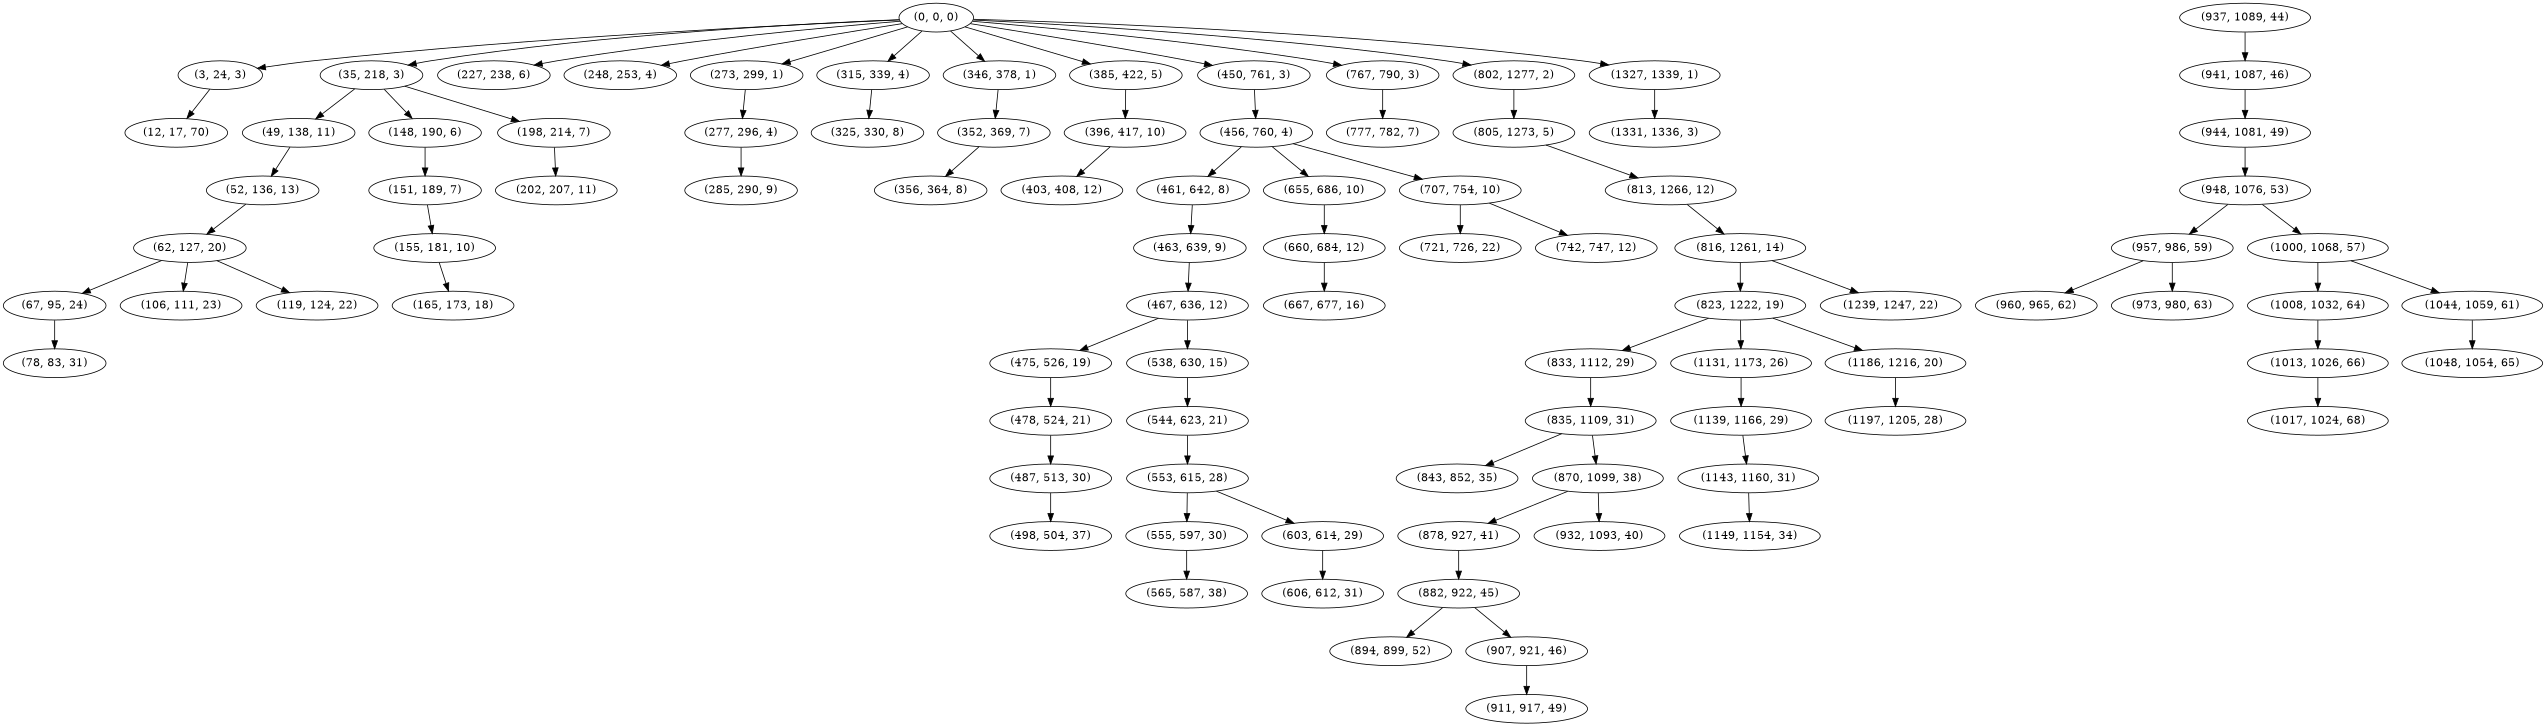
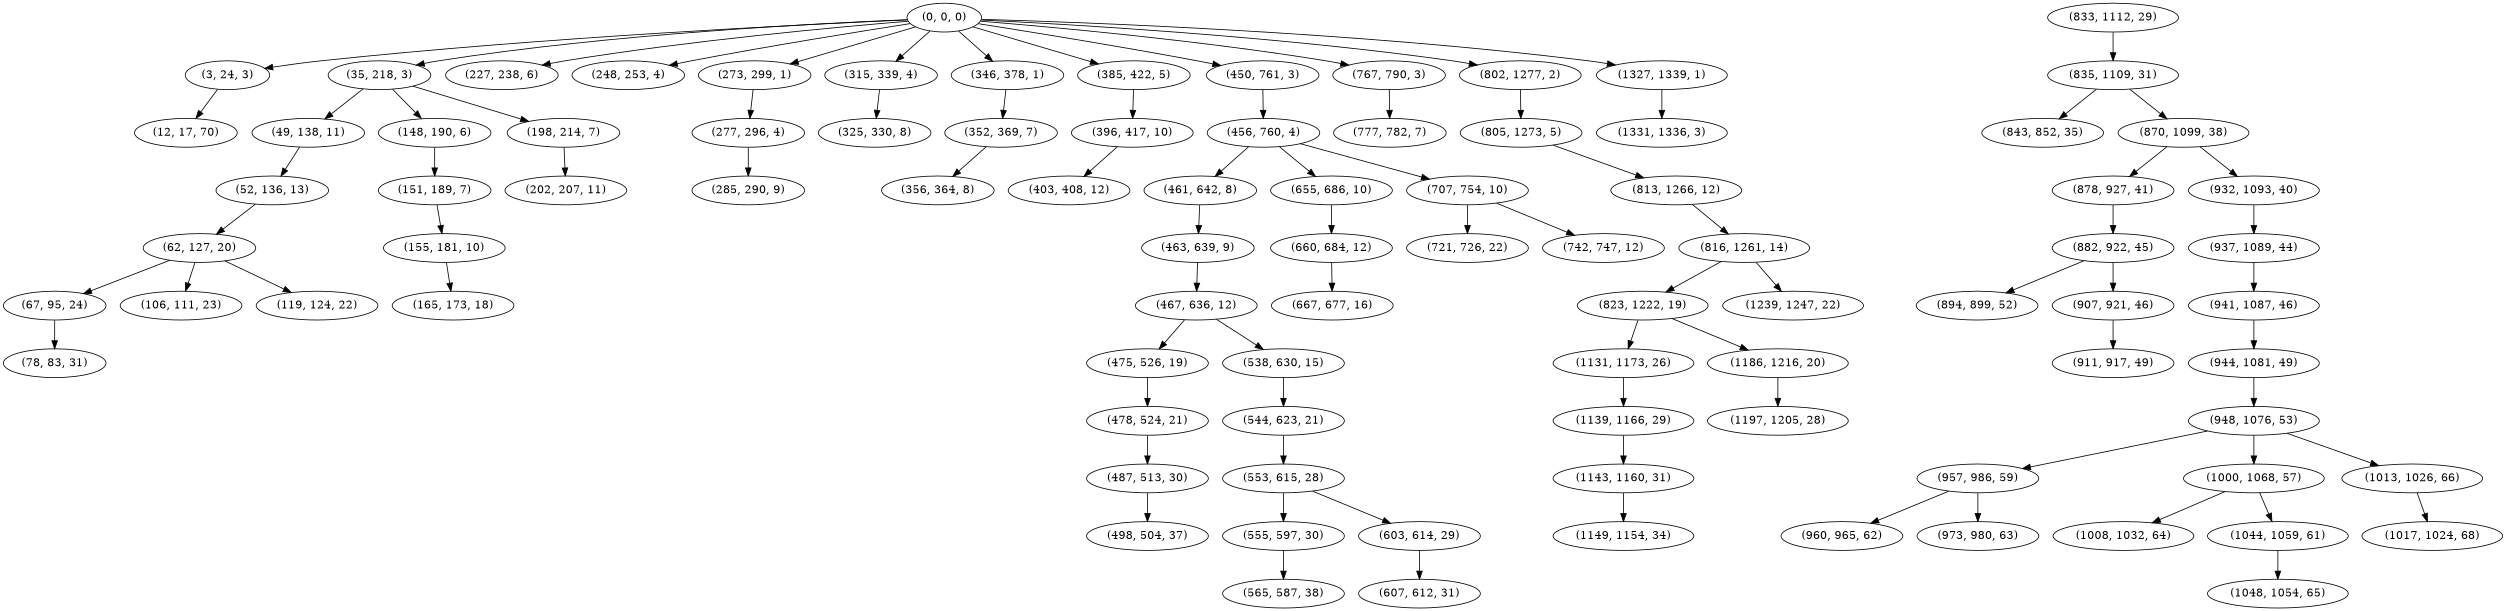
none -> (2254, 215)
(2318, 330) -> (2329, 448)
(1669, 333) -> none
(1323, 594) -> (1419, 594)
